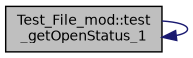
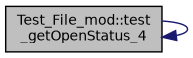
(84, 29) -> (84, 29)
